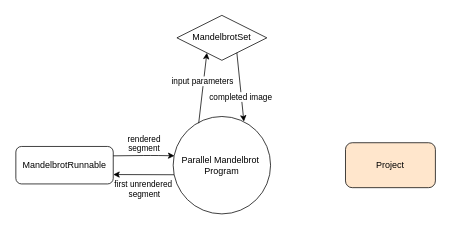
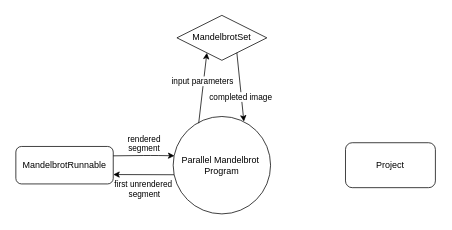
(390, 165) -> (390, 165)
